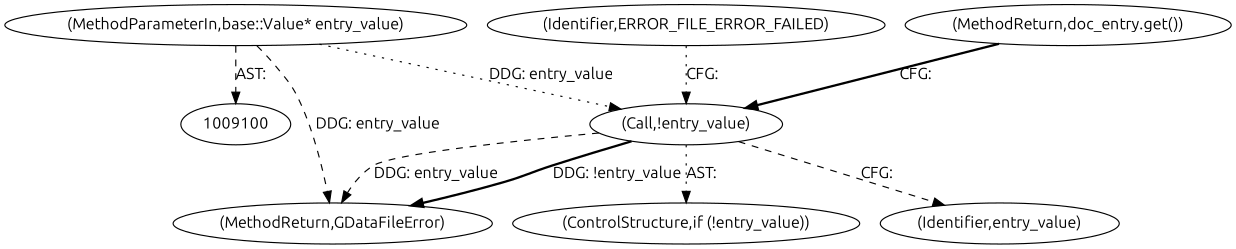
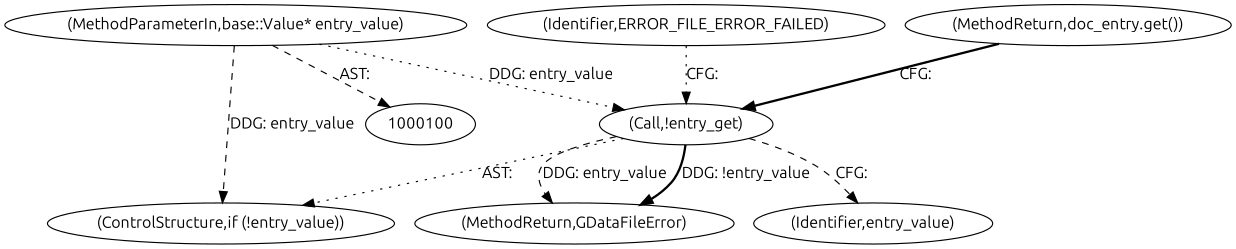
(304, 112) -> (229, 119)
(236, 124) -> (421, 124)
(686, 124) -> (686, 124)
